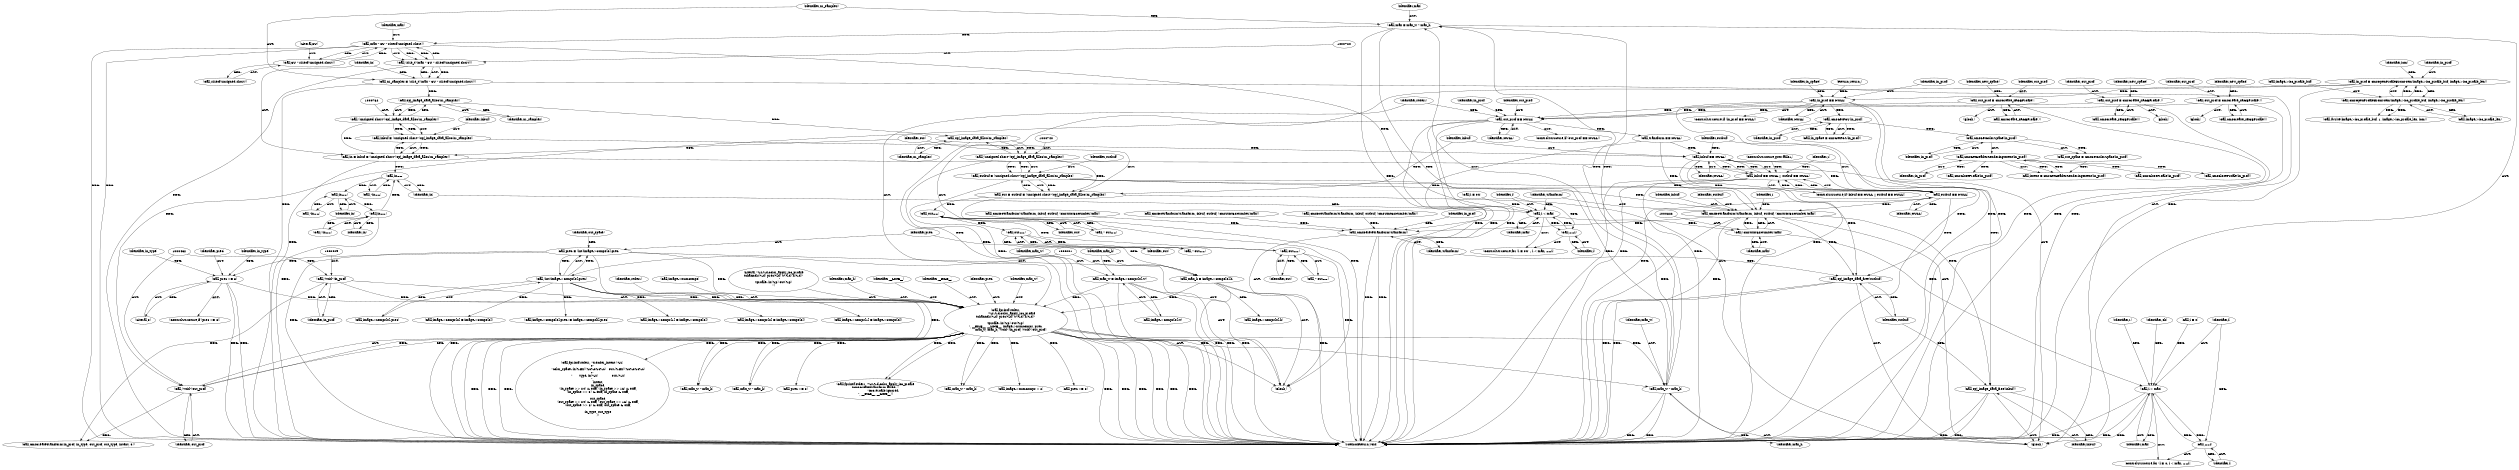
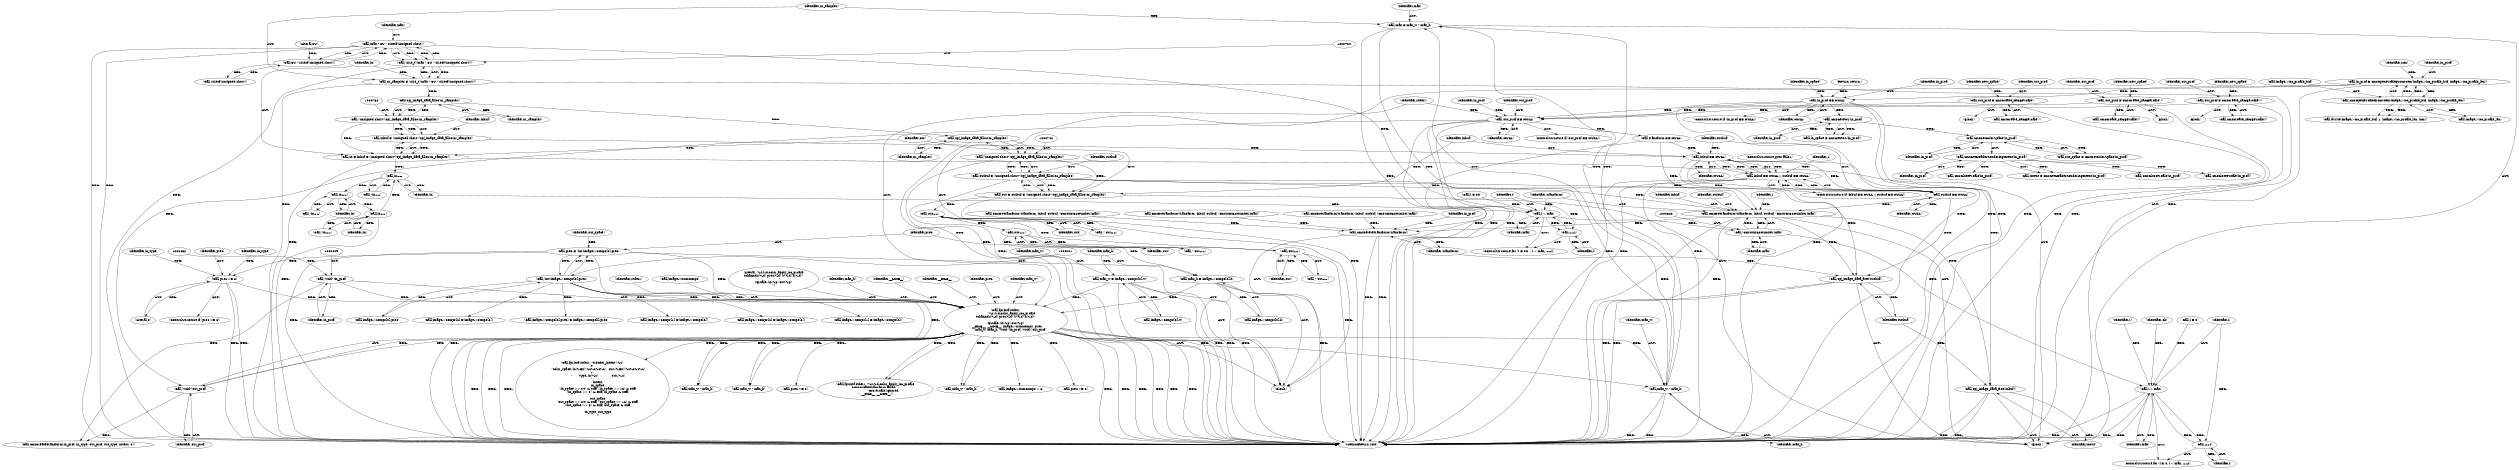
(908, 35) -> none
(313, 54) -> (313, 54)
(255, 72) -> (255, 72)
(2044, 163) -> none
(2079, 166) -> (2035, 150)
(566, 261) -> (566, 261)
(1134, 265) -> (1248, 295)
(1617, 278) -> none
(124, 323) -> none
